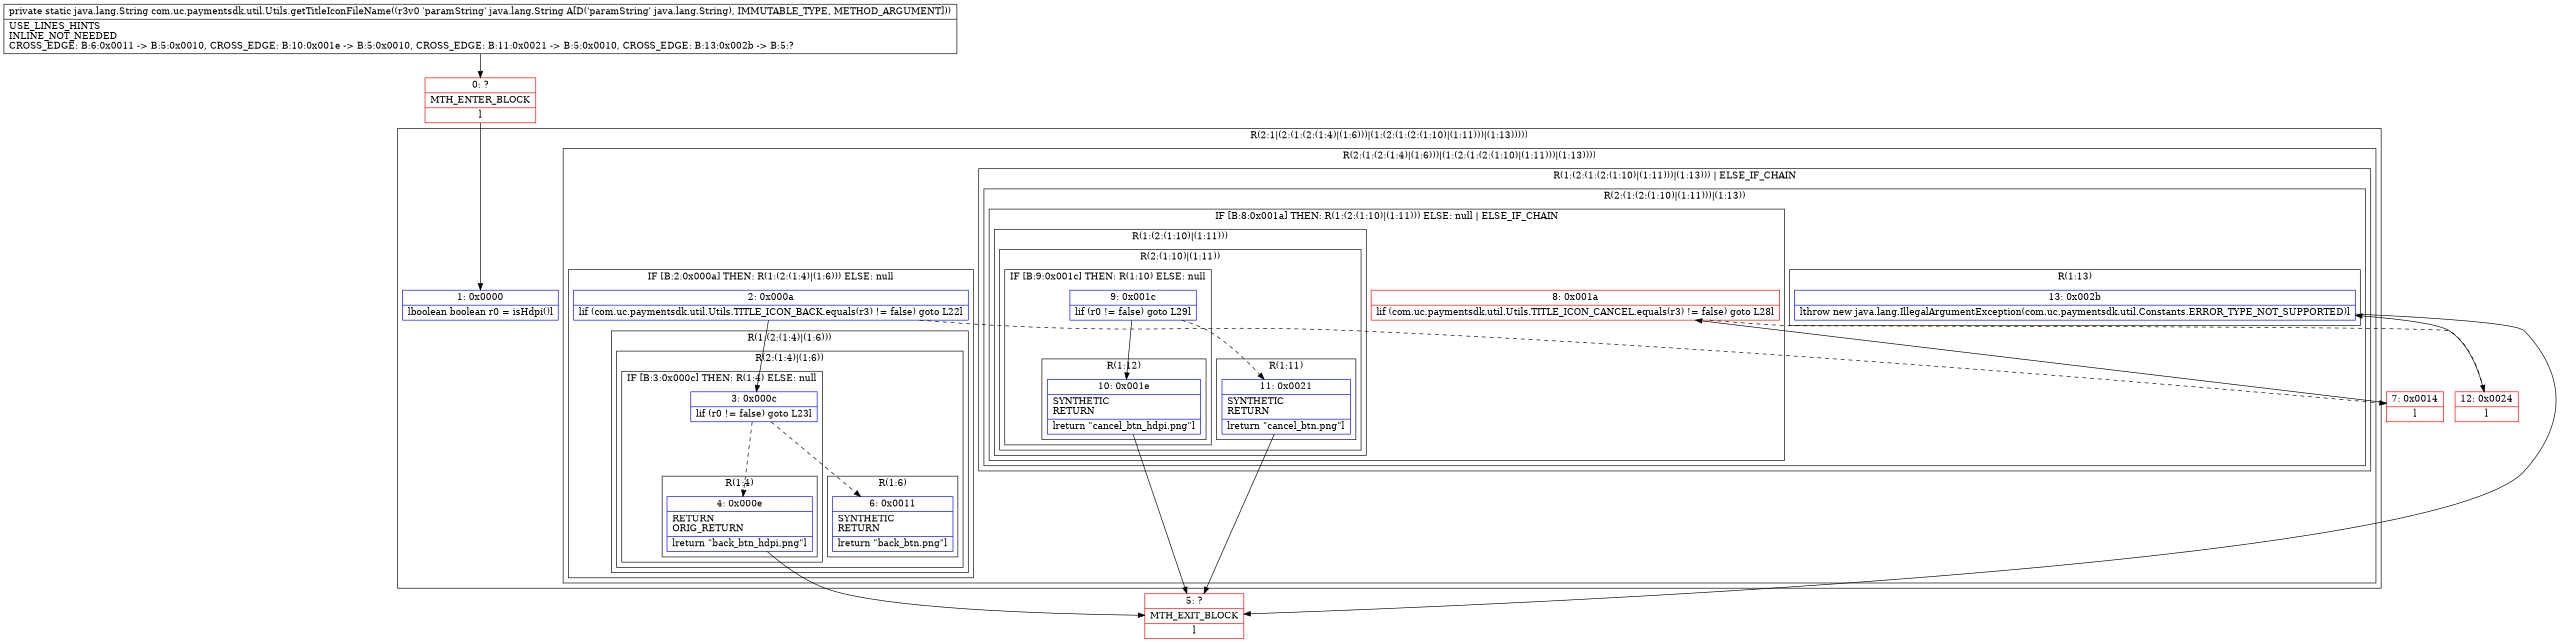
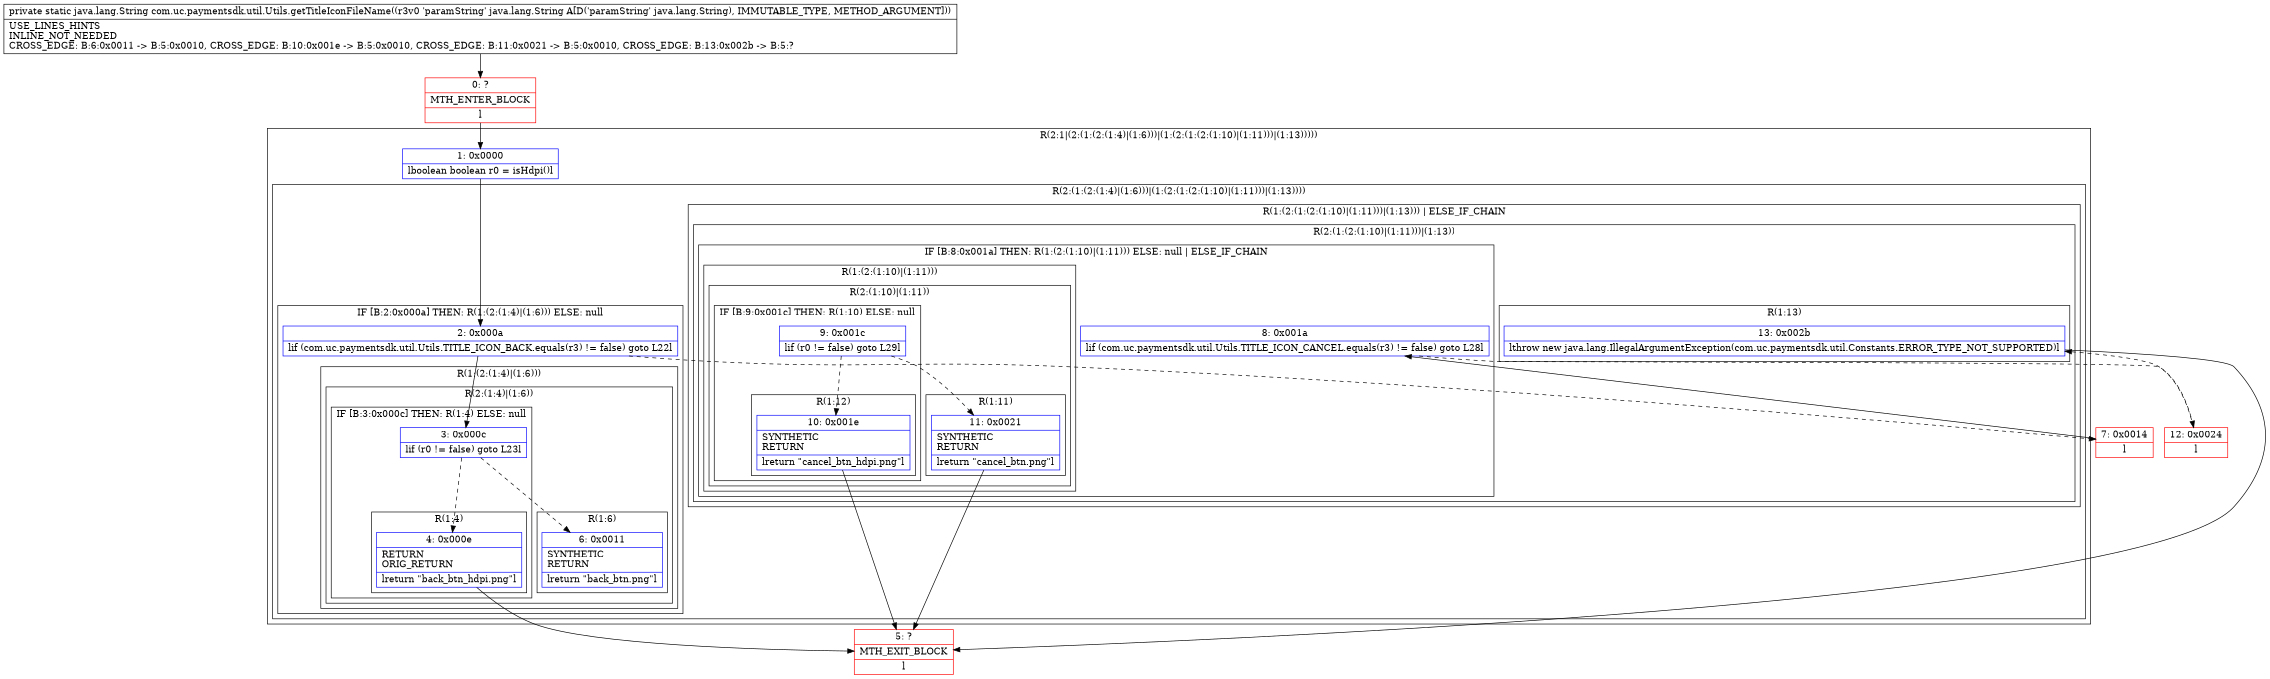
none -> (480, 249)
(1575, 305) -> (1285, 341)
(2438, 326) -> (2147, 362)
(1129, 346) -> (839, 382)
